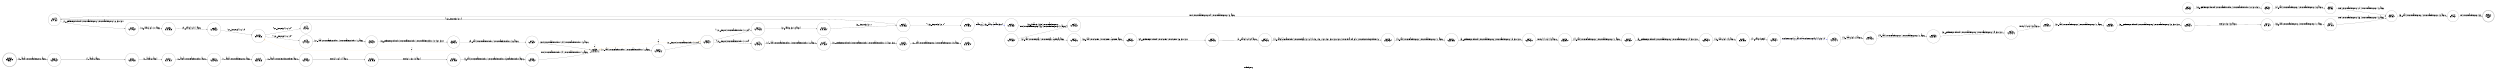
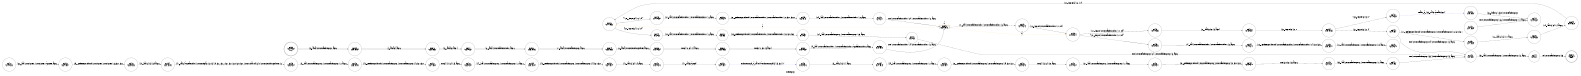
none -> (689, 35)
(1042, 40) -> none
